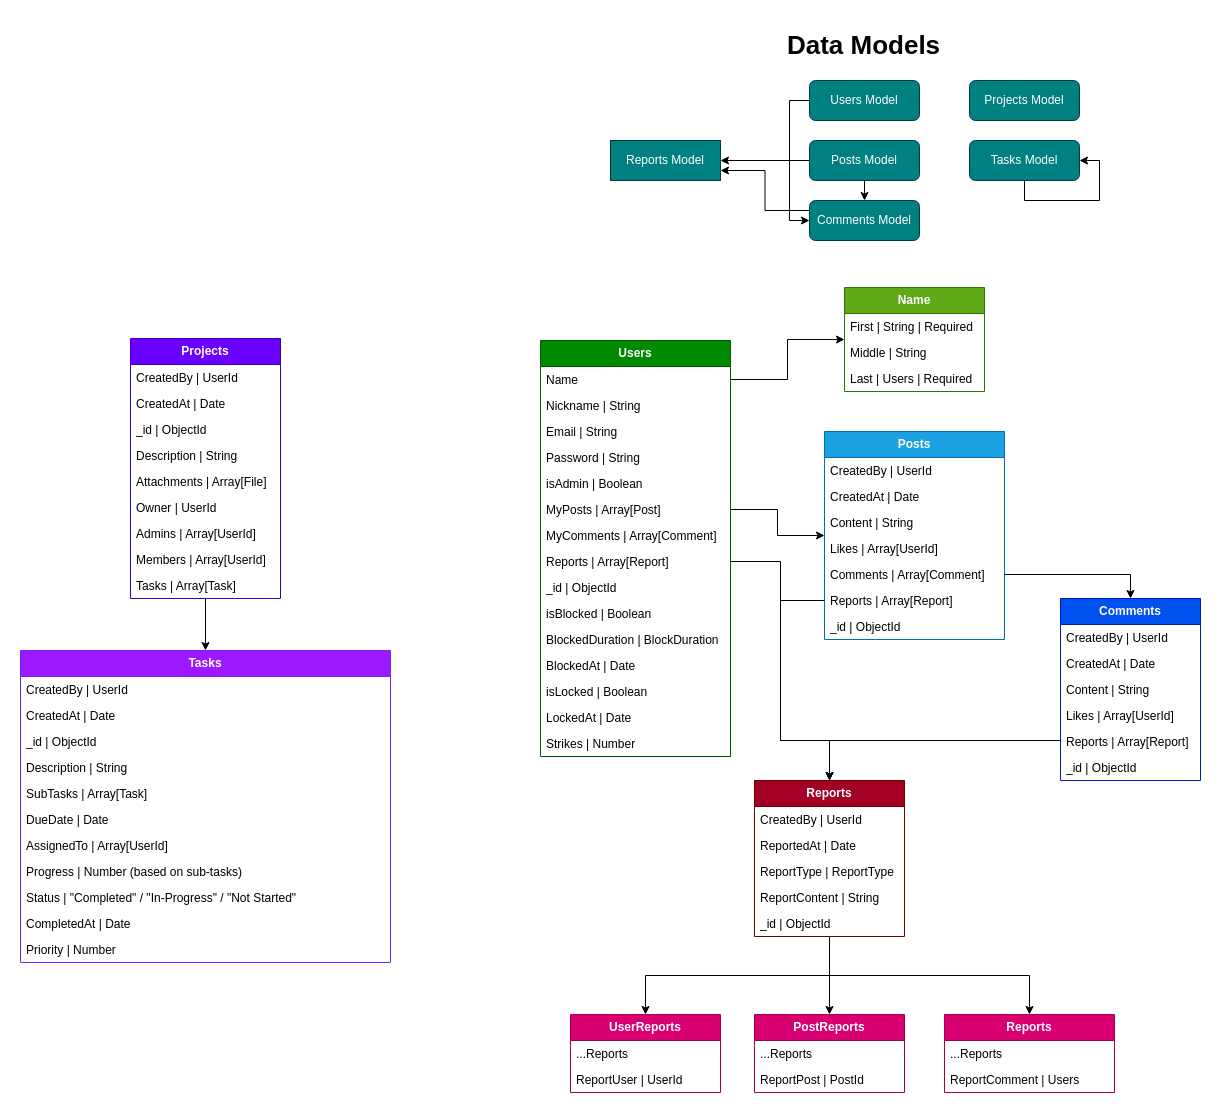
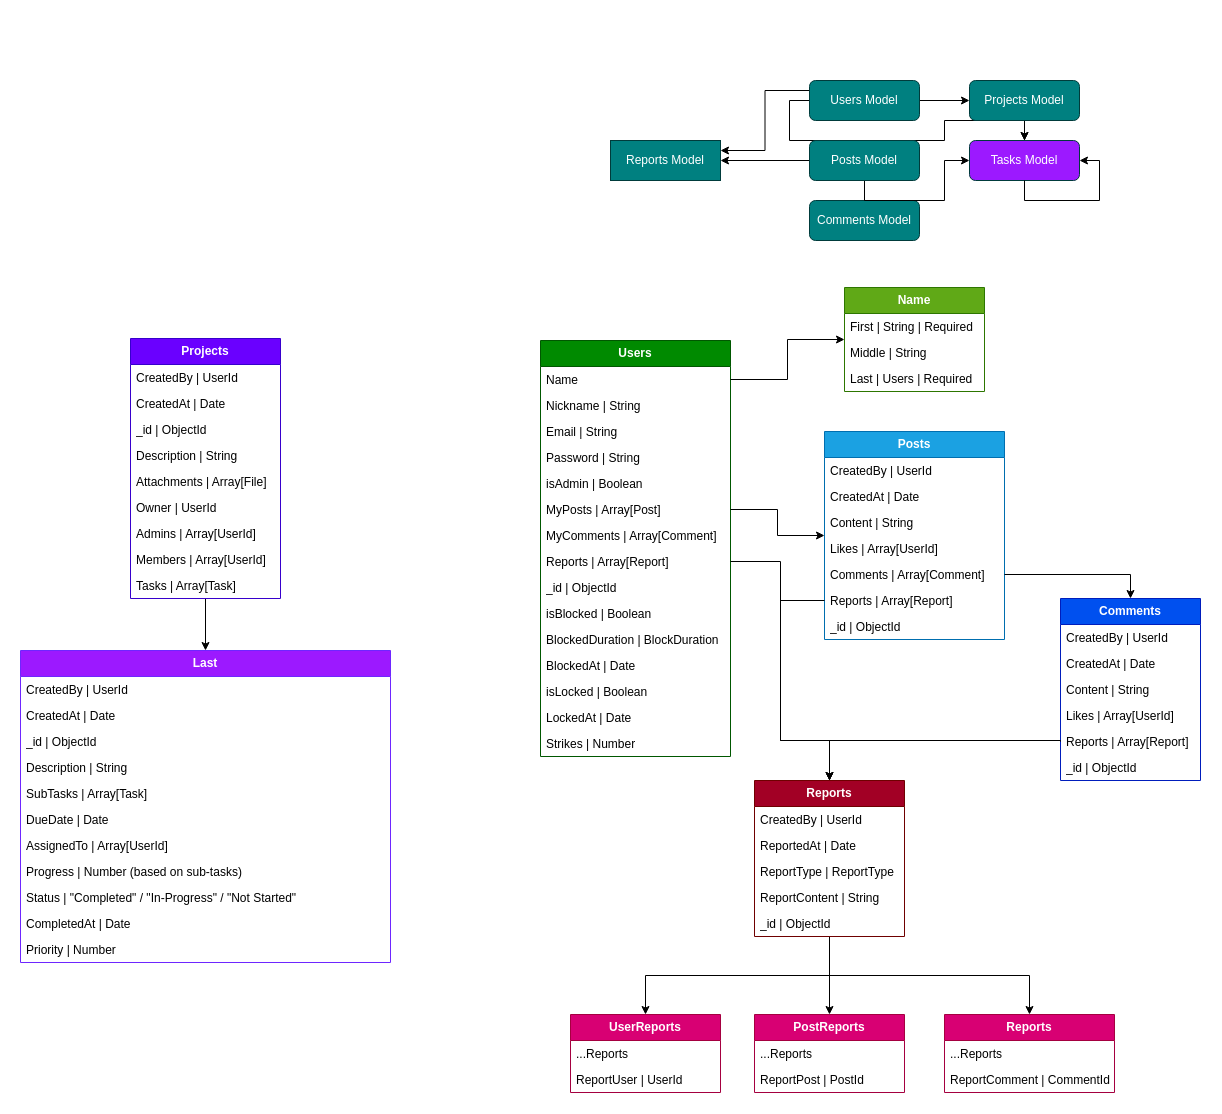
(864, 46) -> none
none -> (941, 101)
none -> (765, 118)
none -> (1025, 141)
(1025, 161) -> (1025, 161)
(790, 186) -> (945, 132)
(865, 192) -> (945, 188)
(765, 194) -> none
(206, 664) -> (206, 664)
(1016, 1081) -> (1030, 1081)
